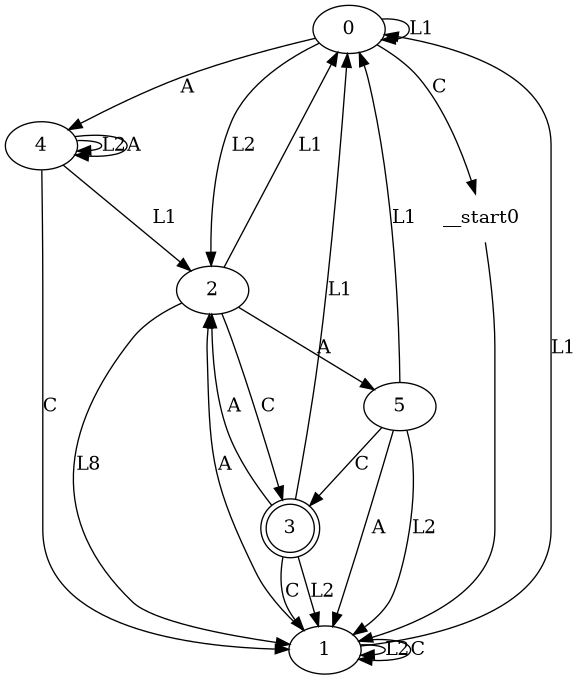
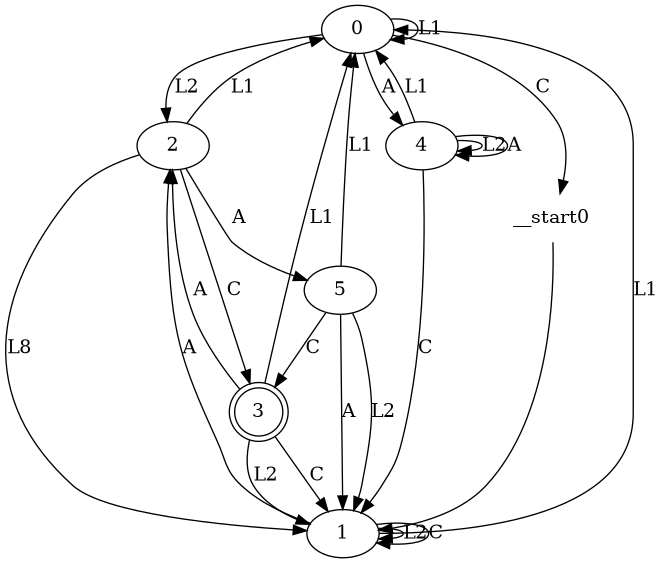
(122, 214) -> (402, 91)
